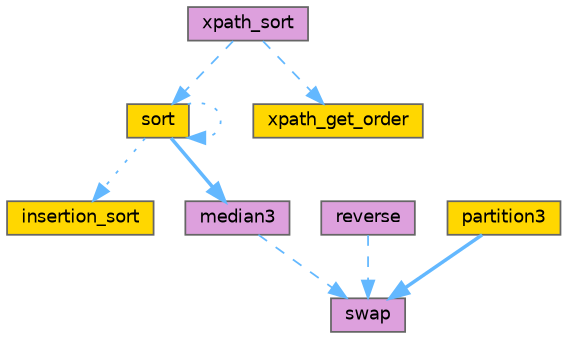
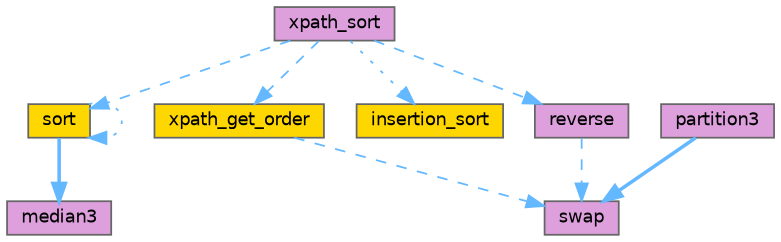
none -> (449, 69)
(125, 163) -> (376, 66)
(504, 218) -> (718, 121)
(295, 261) -> (410, 169)
